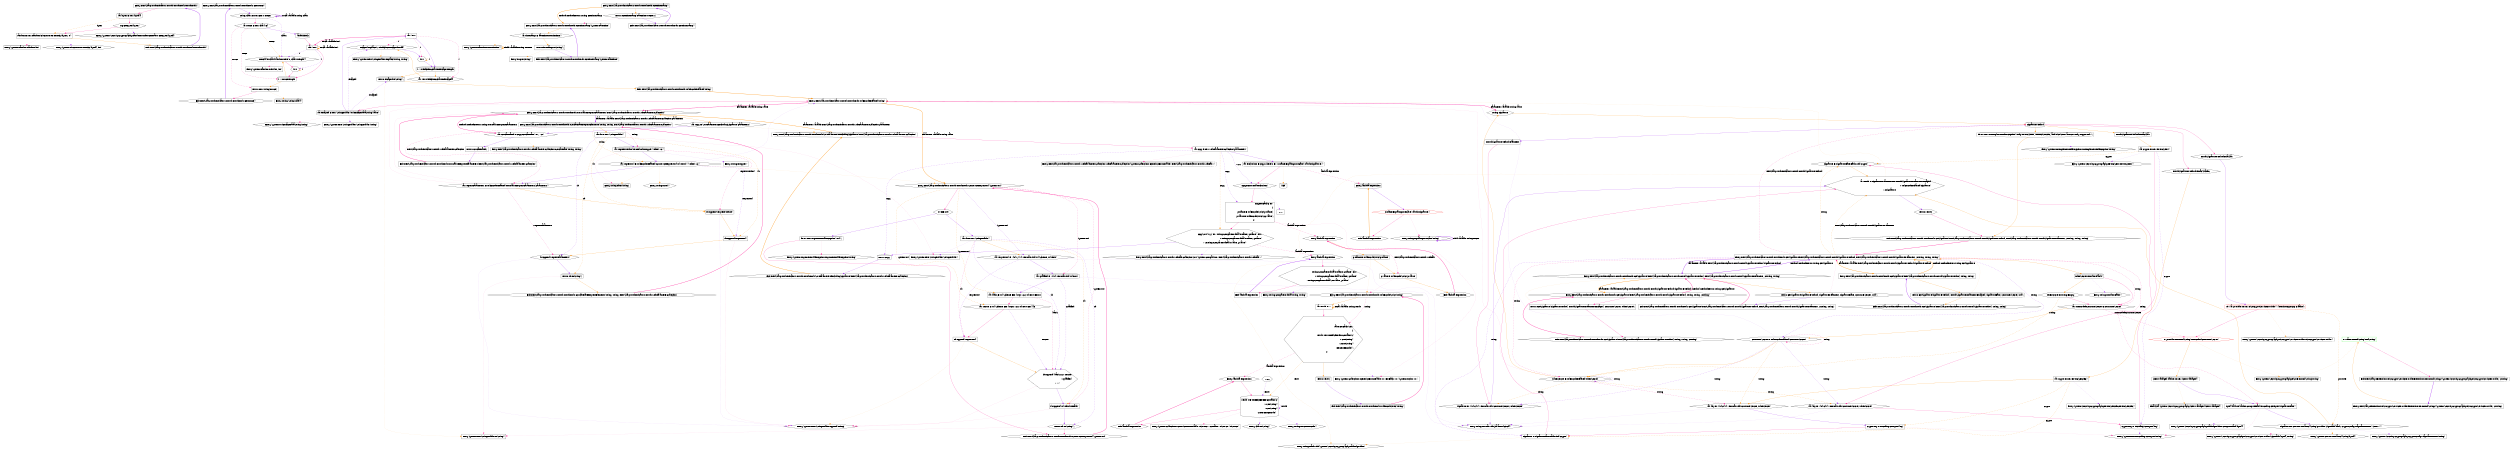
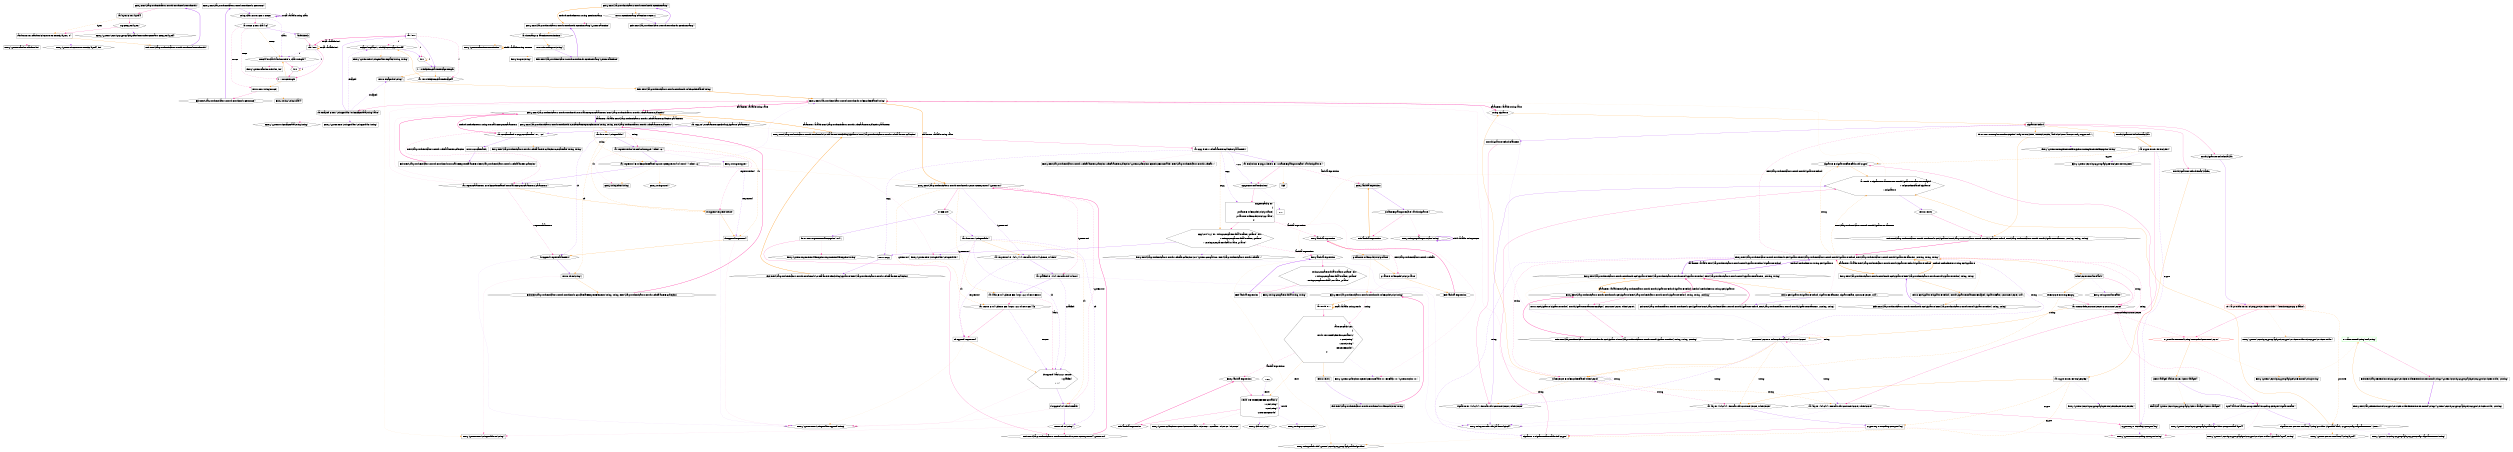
(2143, 142) -> (2143, 142)
(1408, 212) -> (1408, 212)
